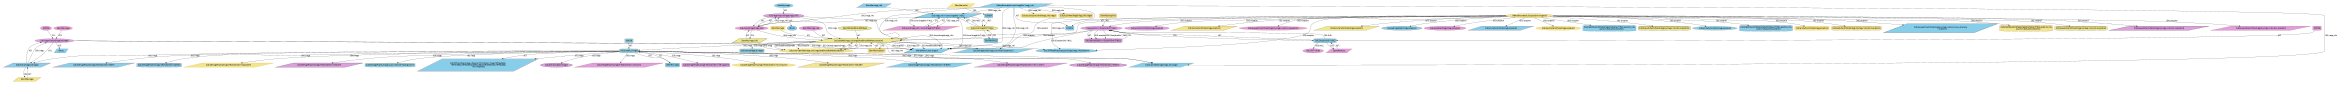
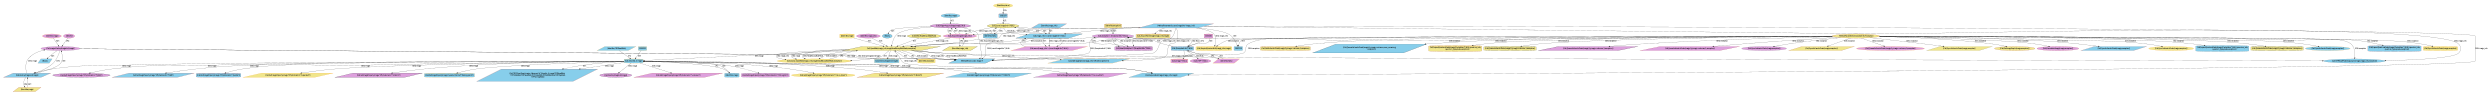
(961, 6) -> (1003, 6)
(1308, 18) -> (1524, 37)
(838, 22) -> (979, 30)
(1402, 28) -> (2015, 49)
none -> (616, 49)
none -> (1179, 61)
